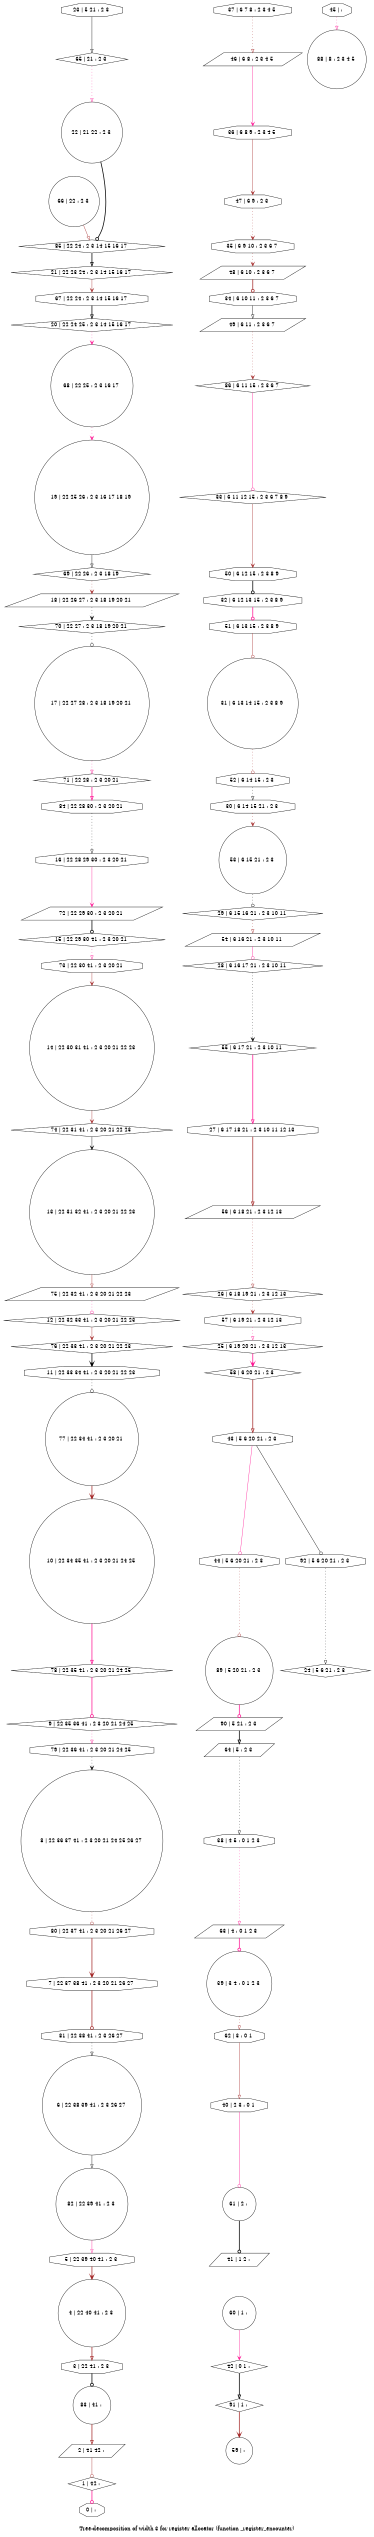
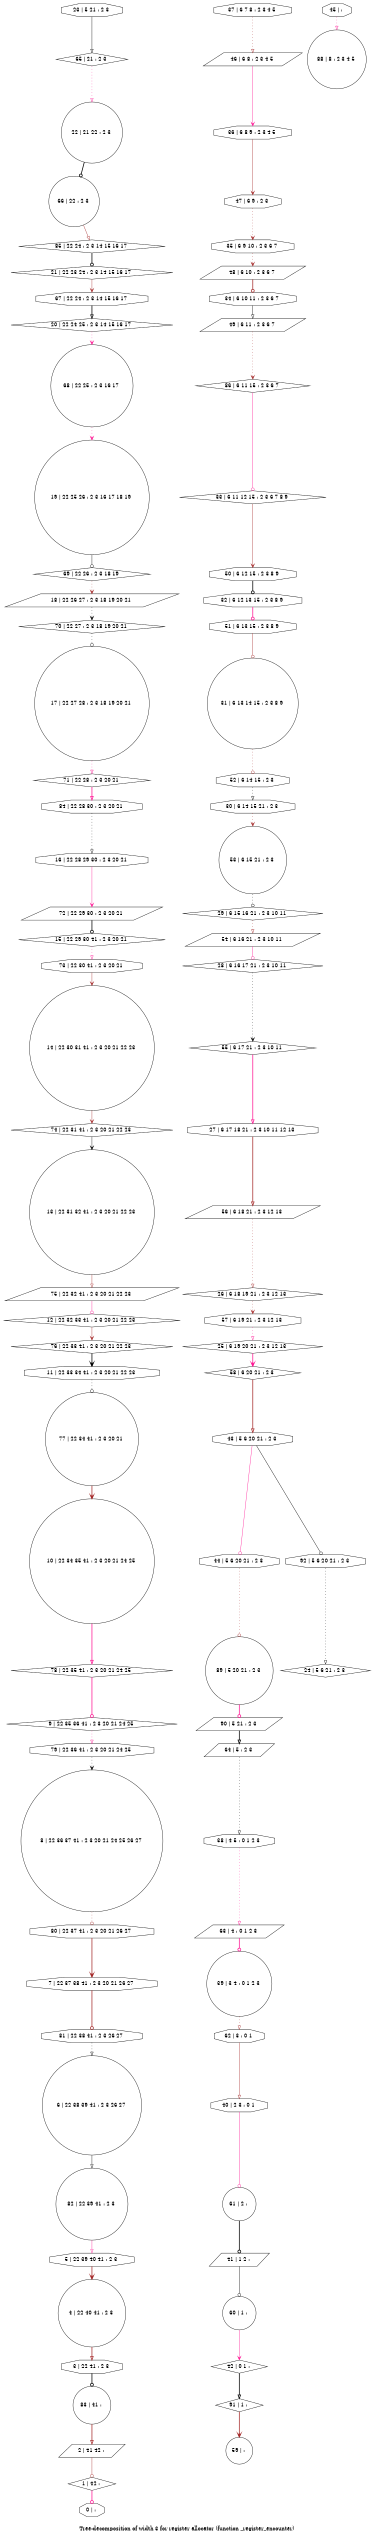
(106, 200) -> (83, 168)
(92, 258) -> (92, 258)
(92, 560) -> (92, 560)
(92, 1306) -> (92, 1306)
none -> (239, 2280)
